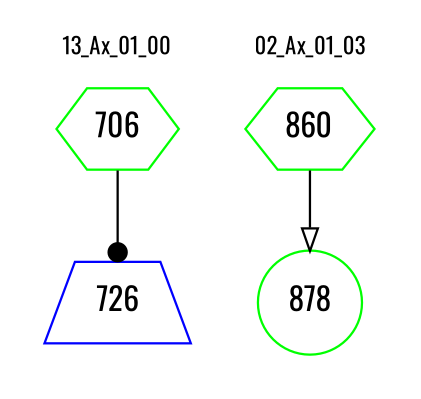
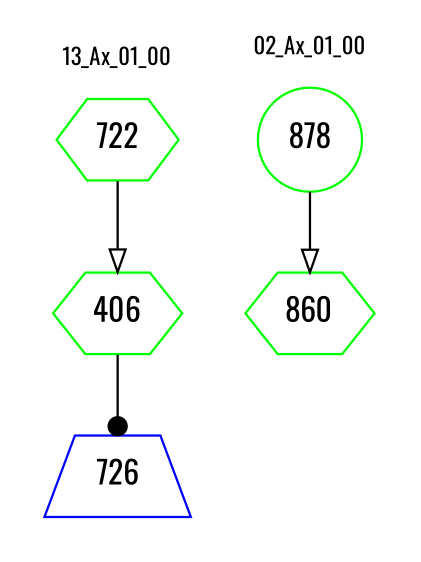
(310, 49) -> (310, 49)
(118, 129) -> (118, 313)
none -> (118, 140)
(310, 199) -> (310, 221)
